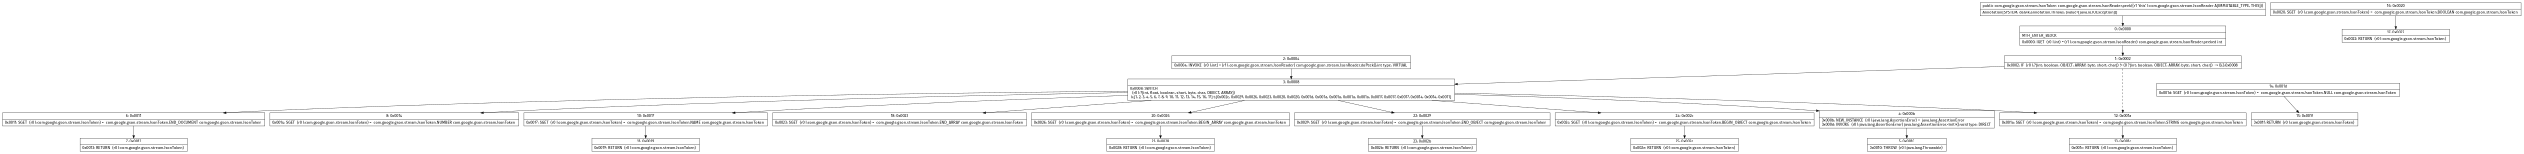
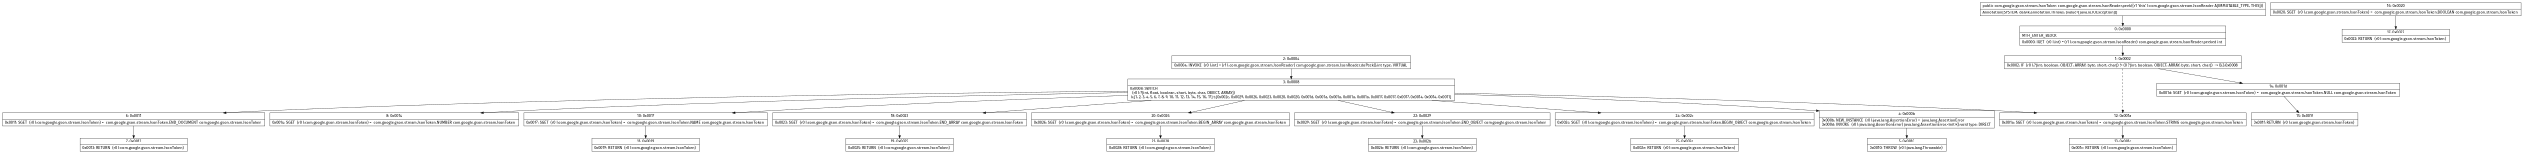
(1731, 75) -> (2199, 76)
none -> (900, 145)
